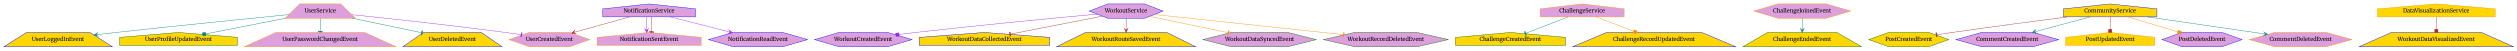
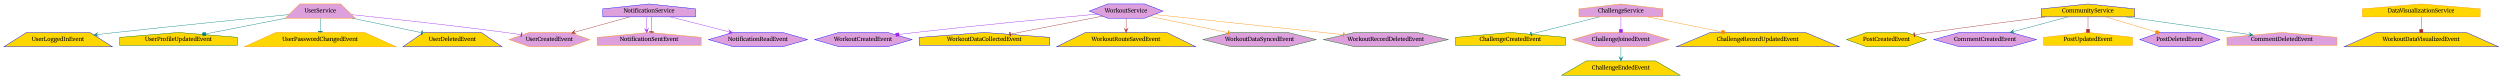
none -> (1621, 23)
(320, 40) -> (320, 40)
(2301, 40) -> (2282, 40)
